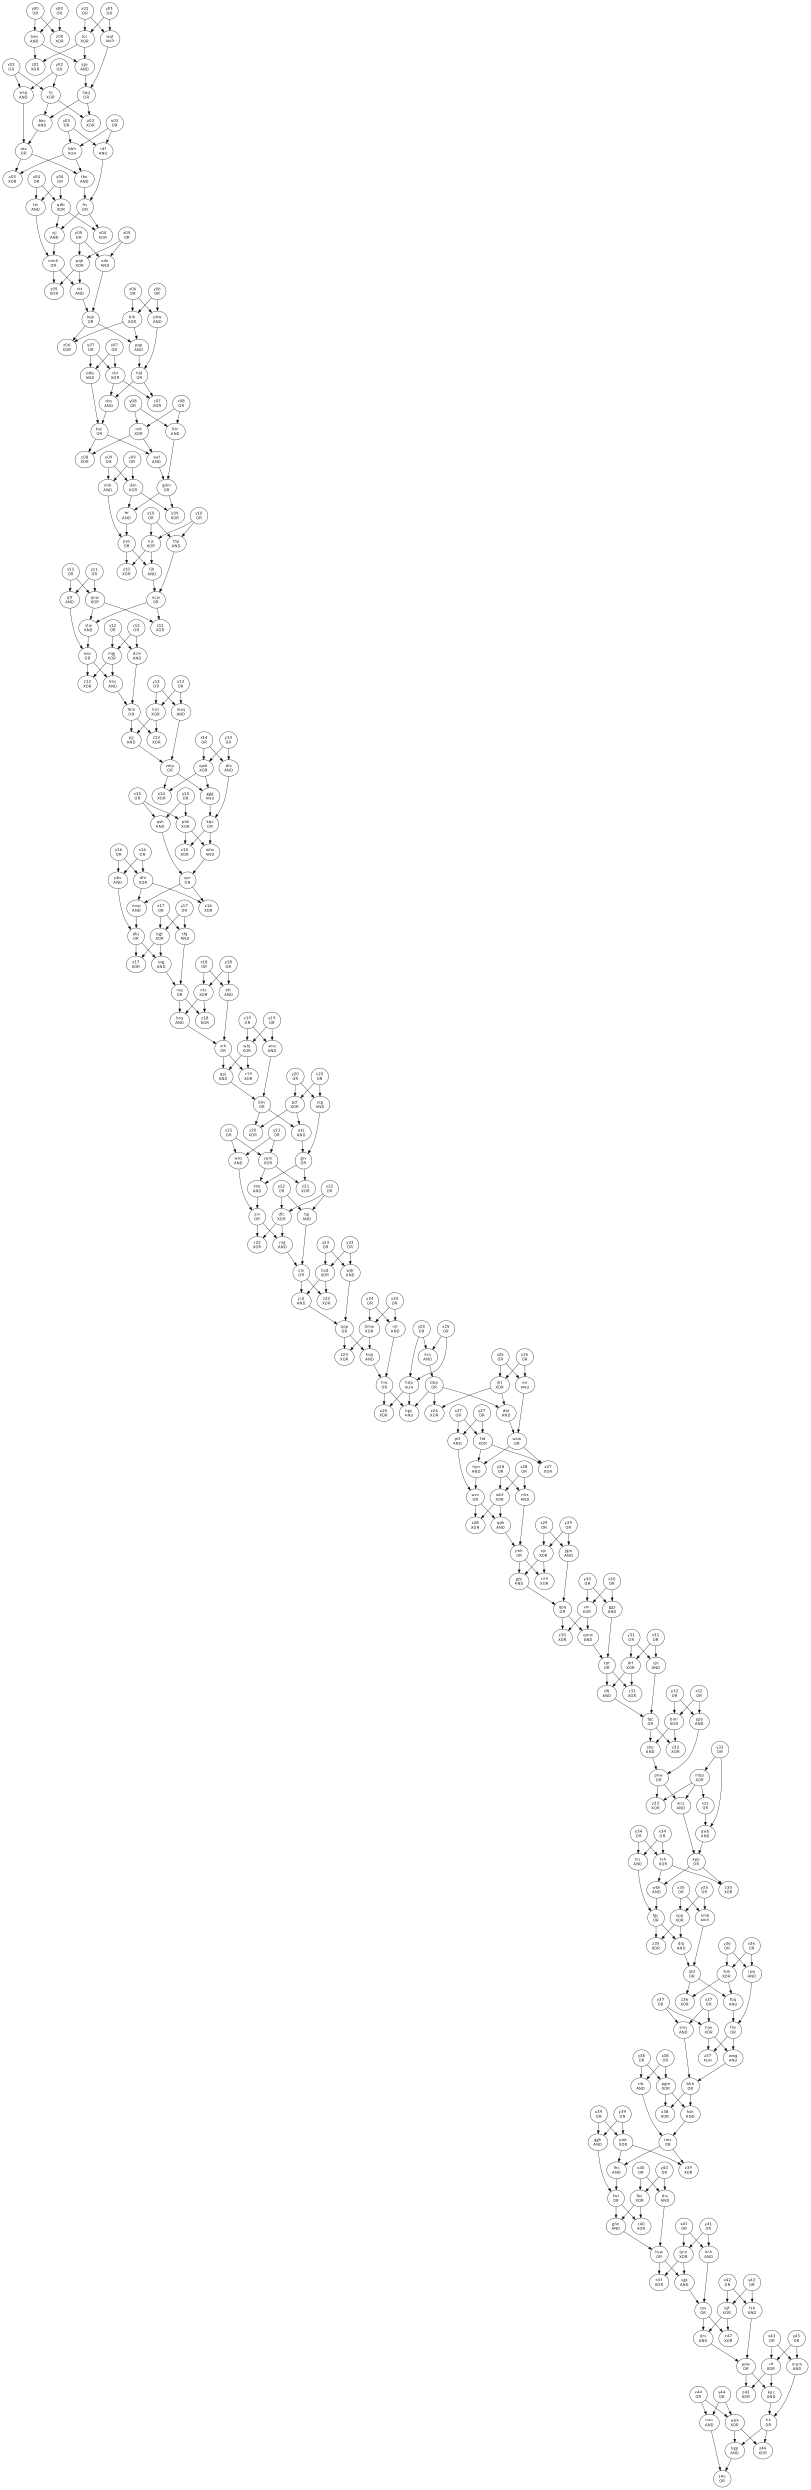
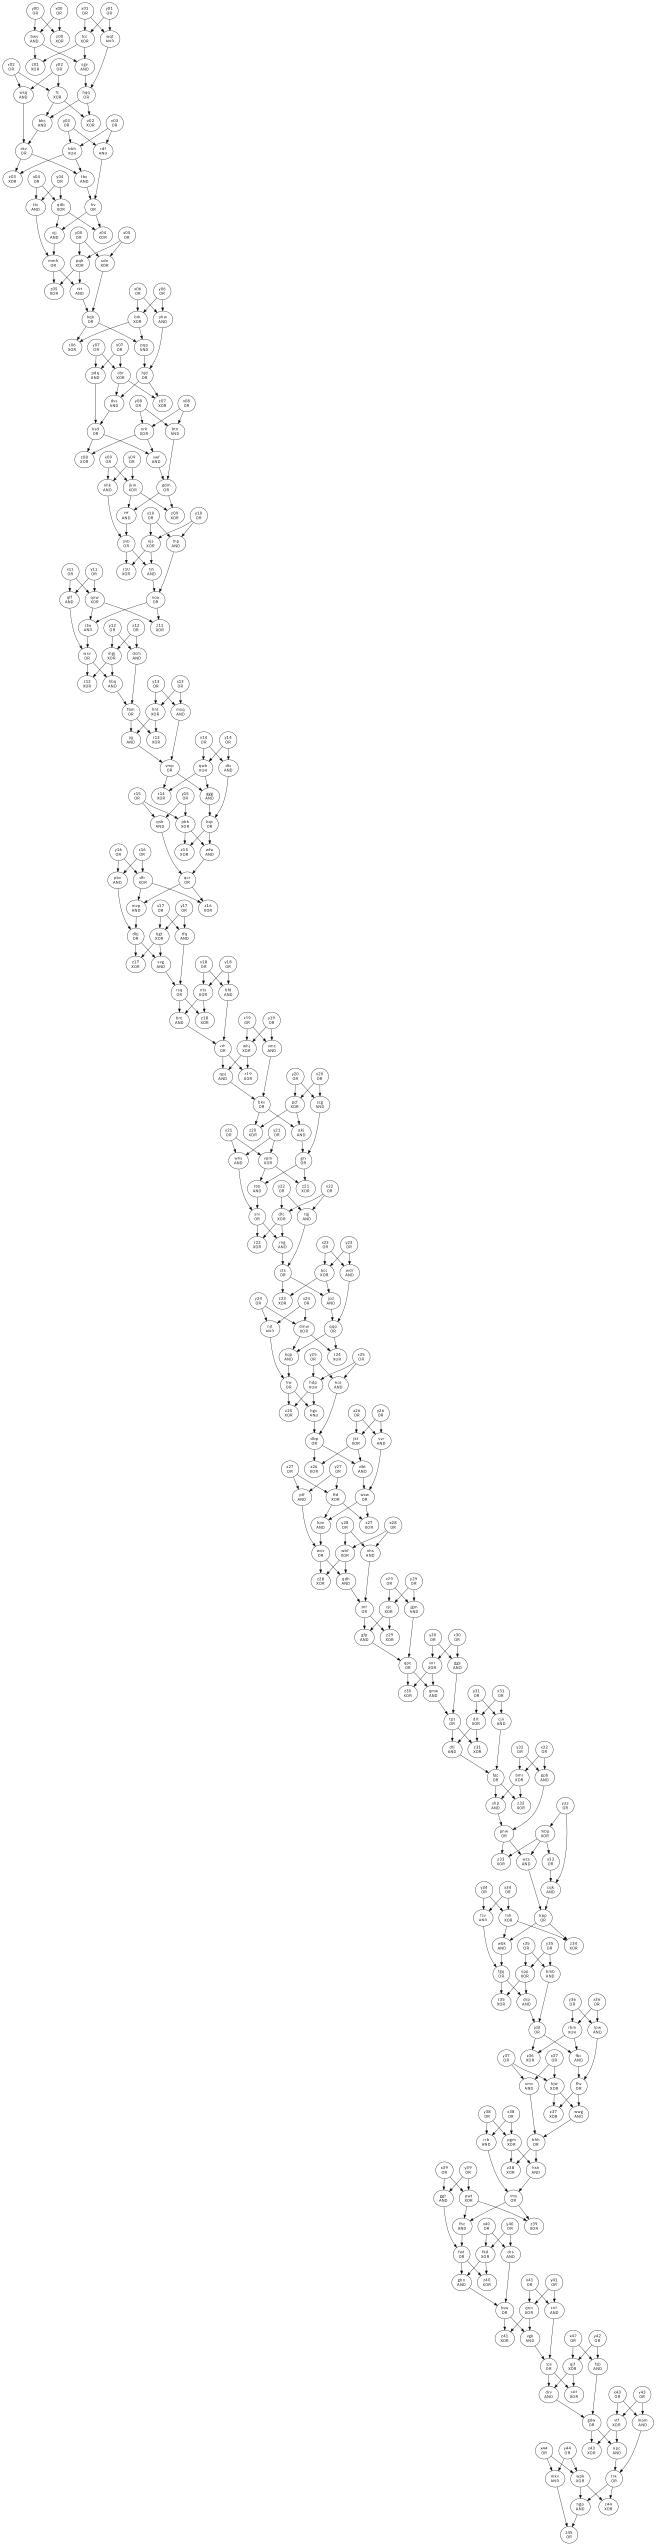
(105, 263) -> (105, 263)
(423, 1398) -> (314, 1426)
(705, 1834) -> (551, 1890)
